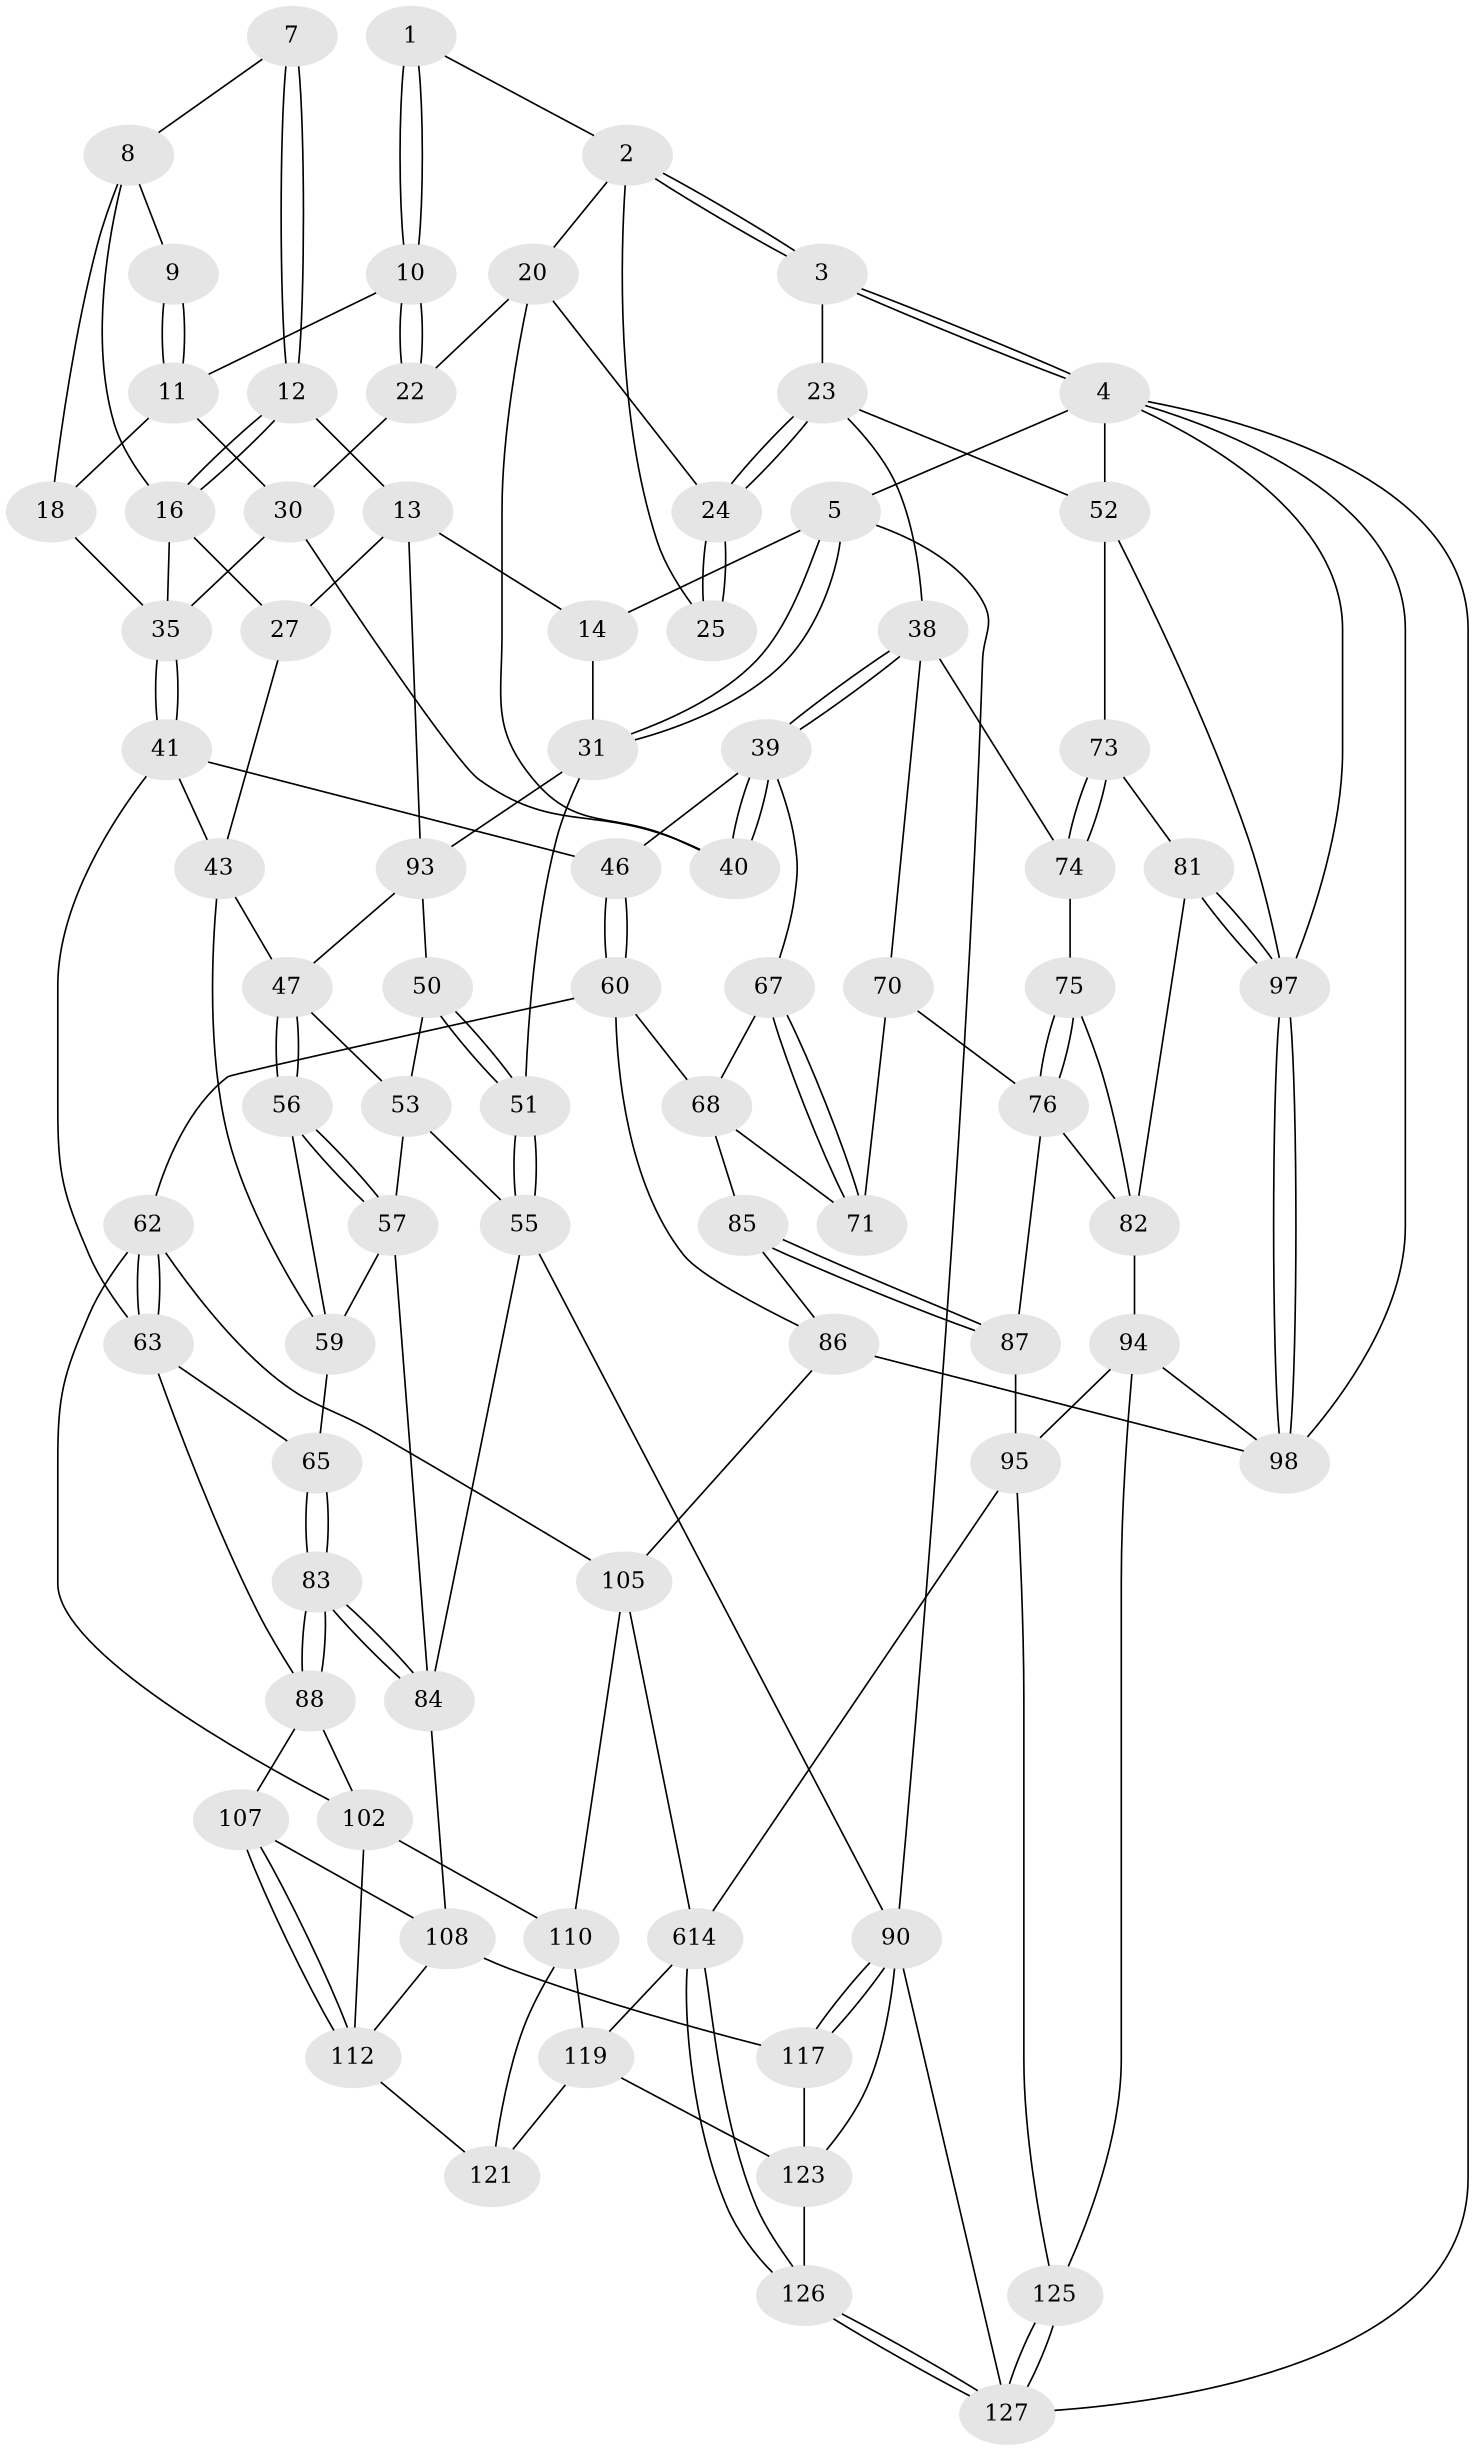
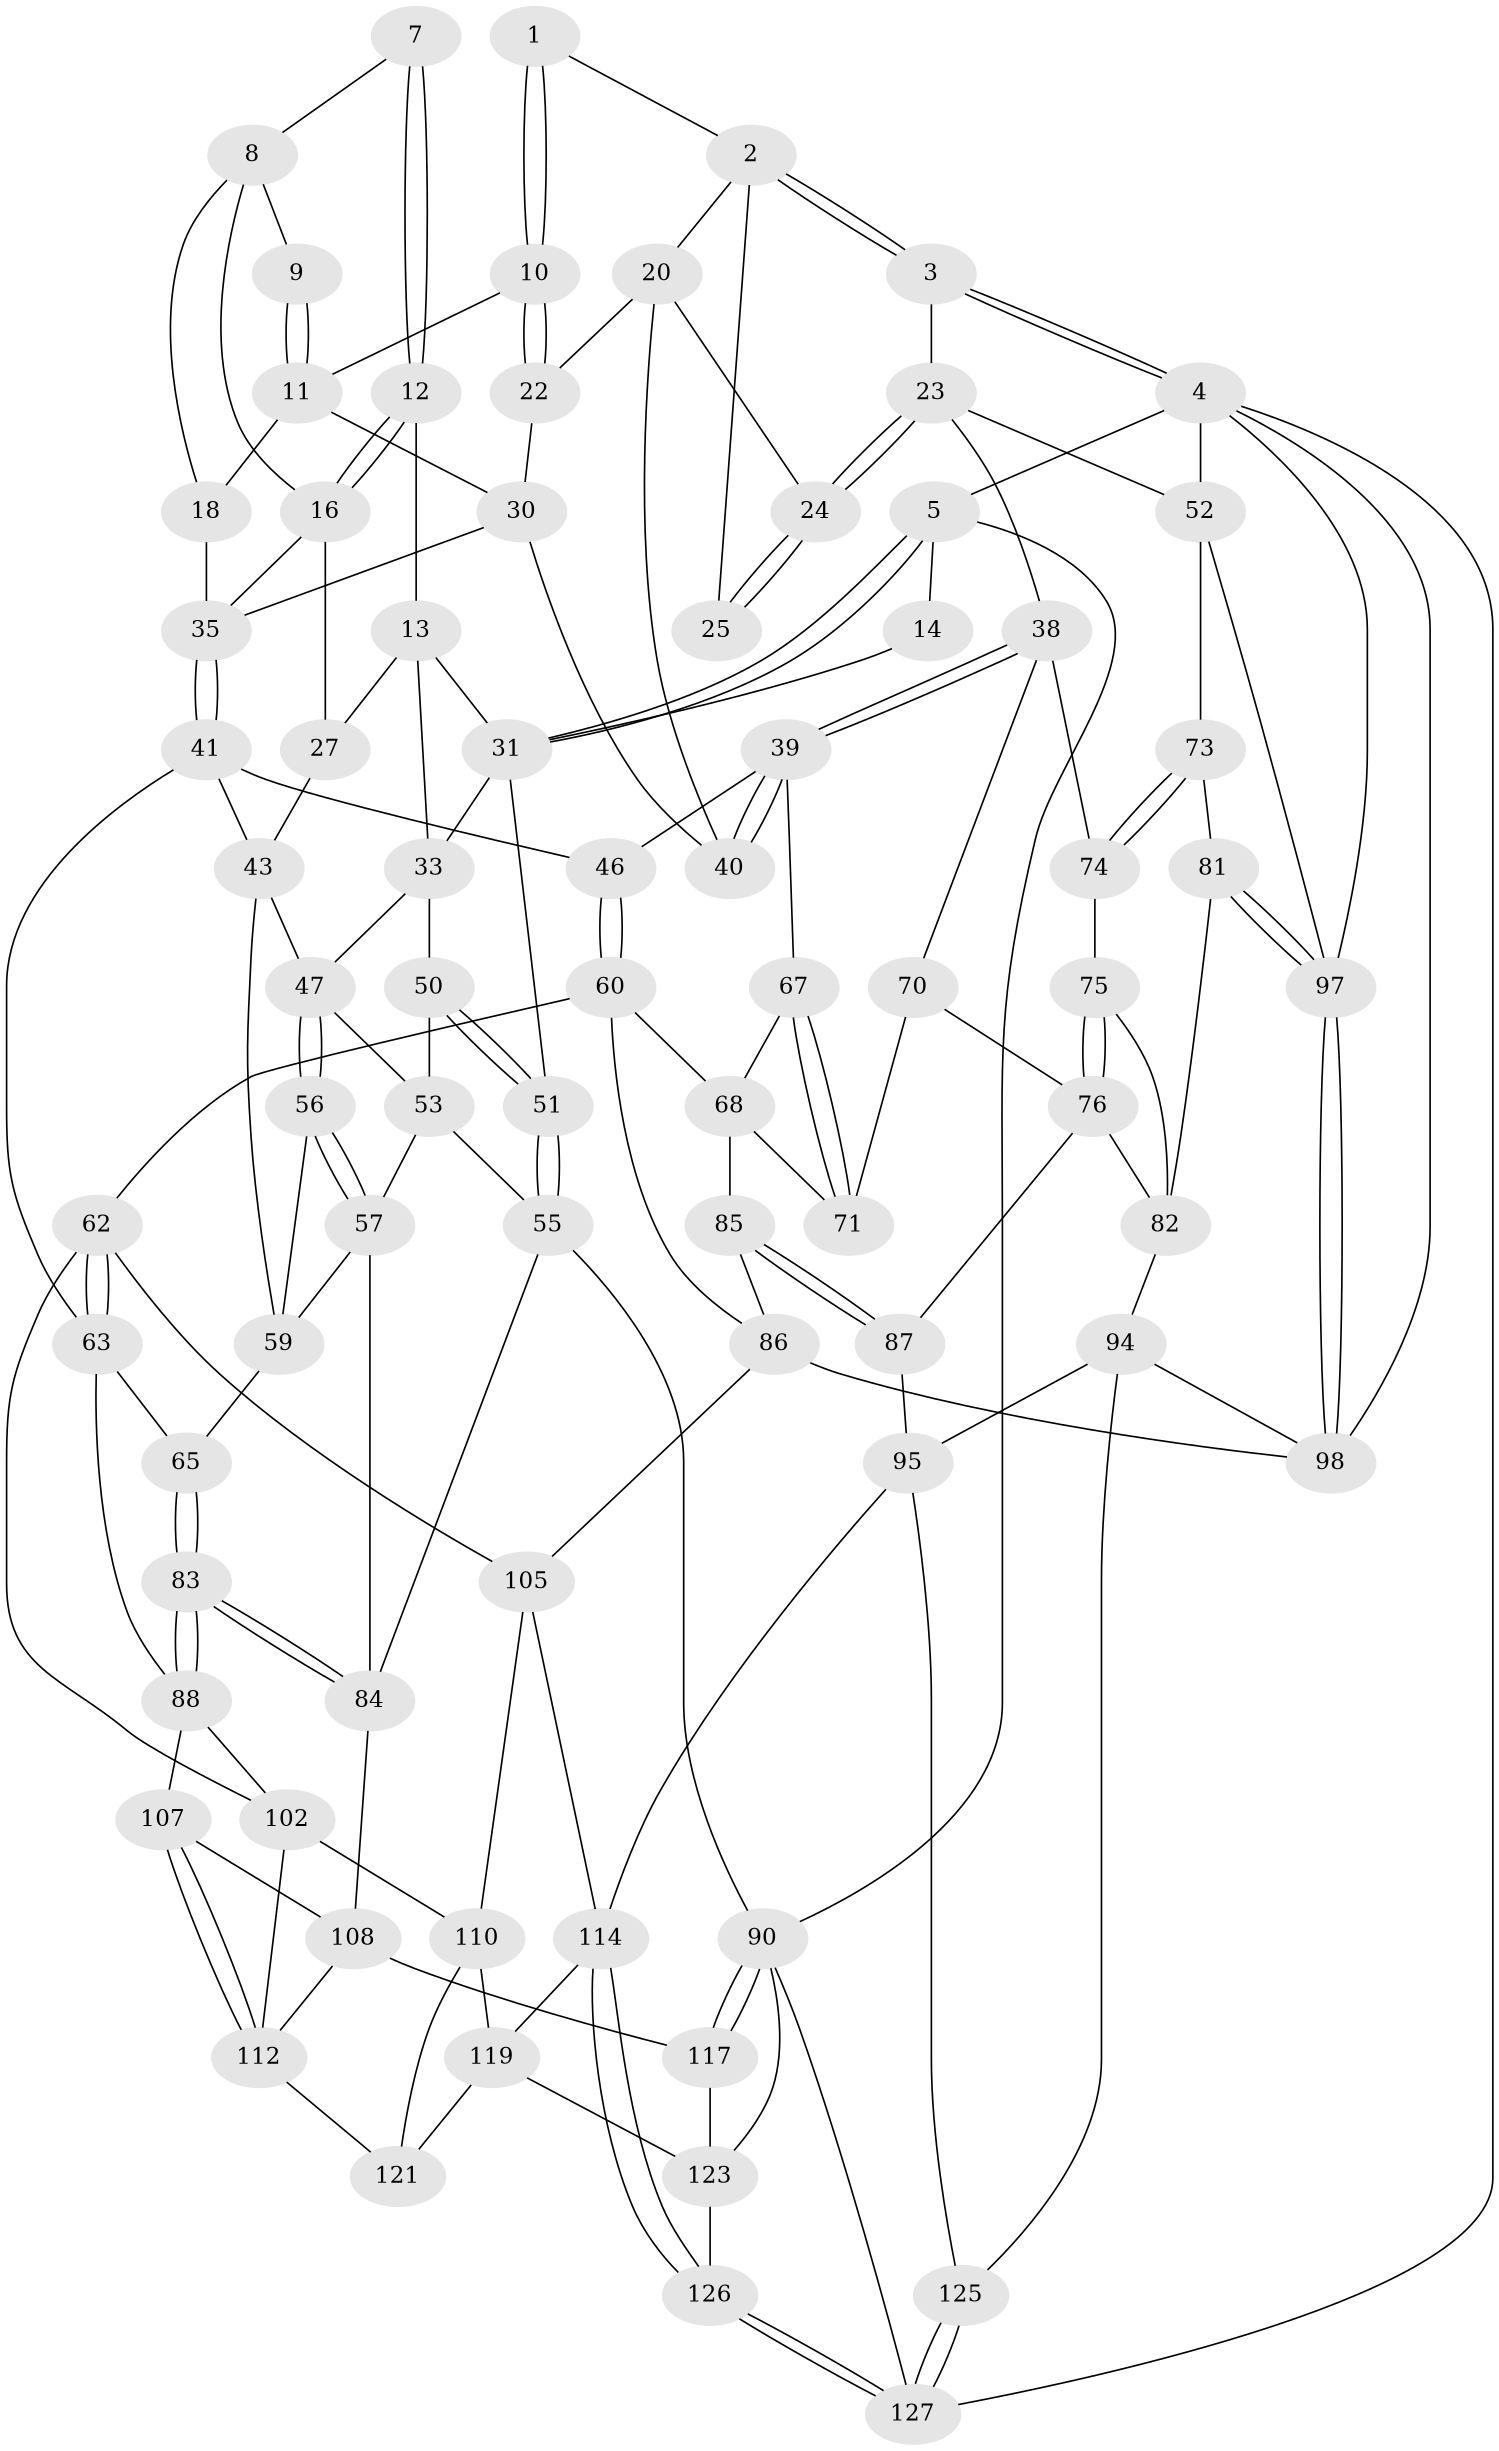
(491, 566) -> (462, 690)
(421, 869) -> (429, 869)
(695, 1939) -> (601, 1939)
